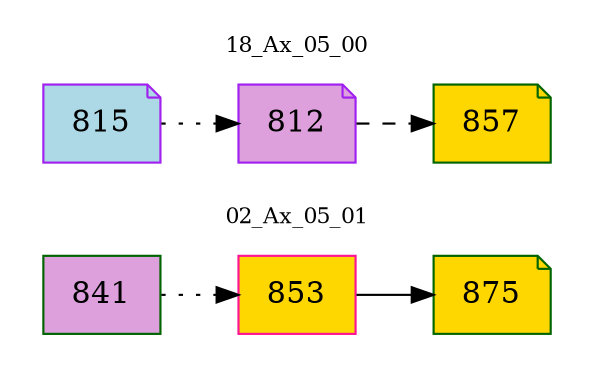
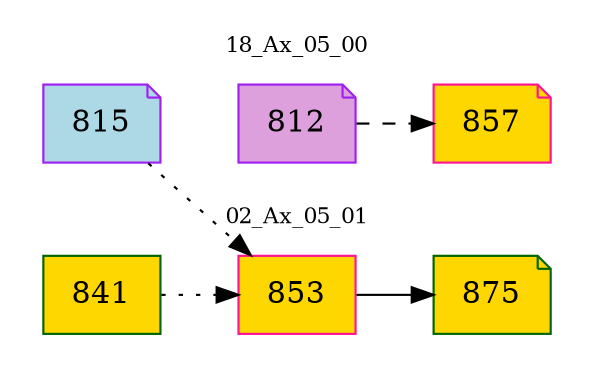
(189, 124) -> (202, 211)
(492, 124) -> (492, 124)
(102, 295) -> (102, 295)
